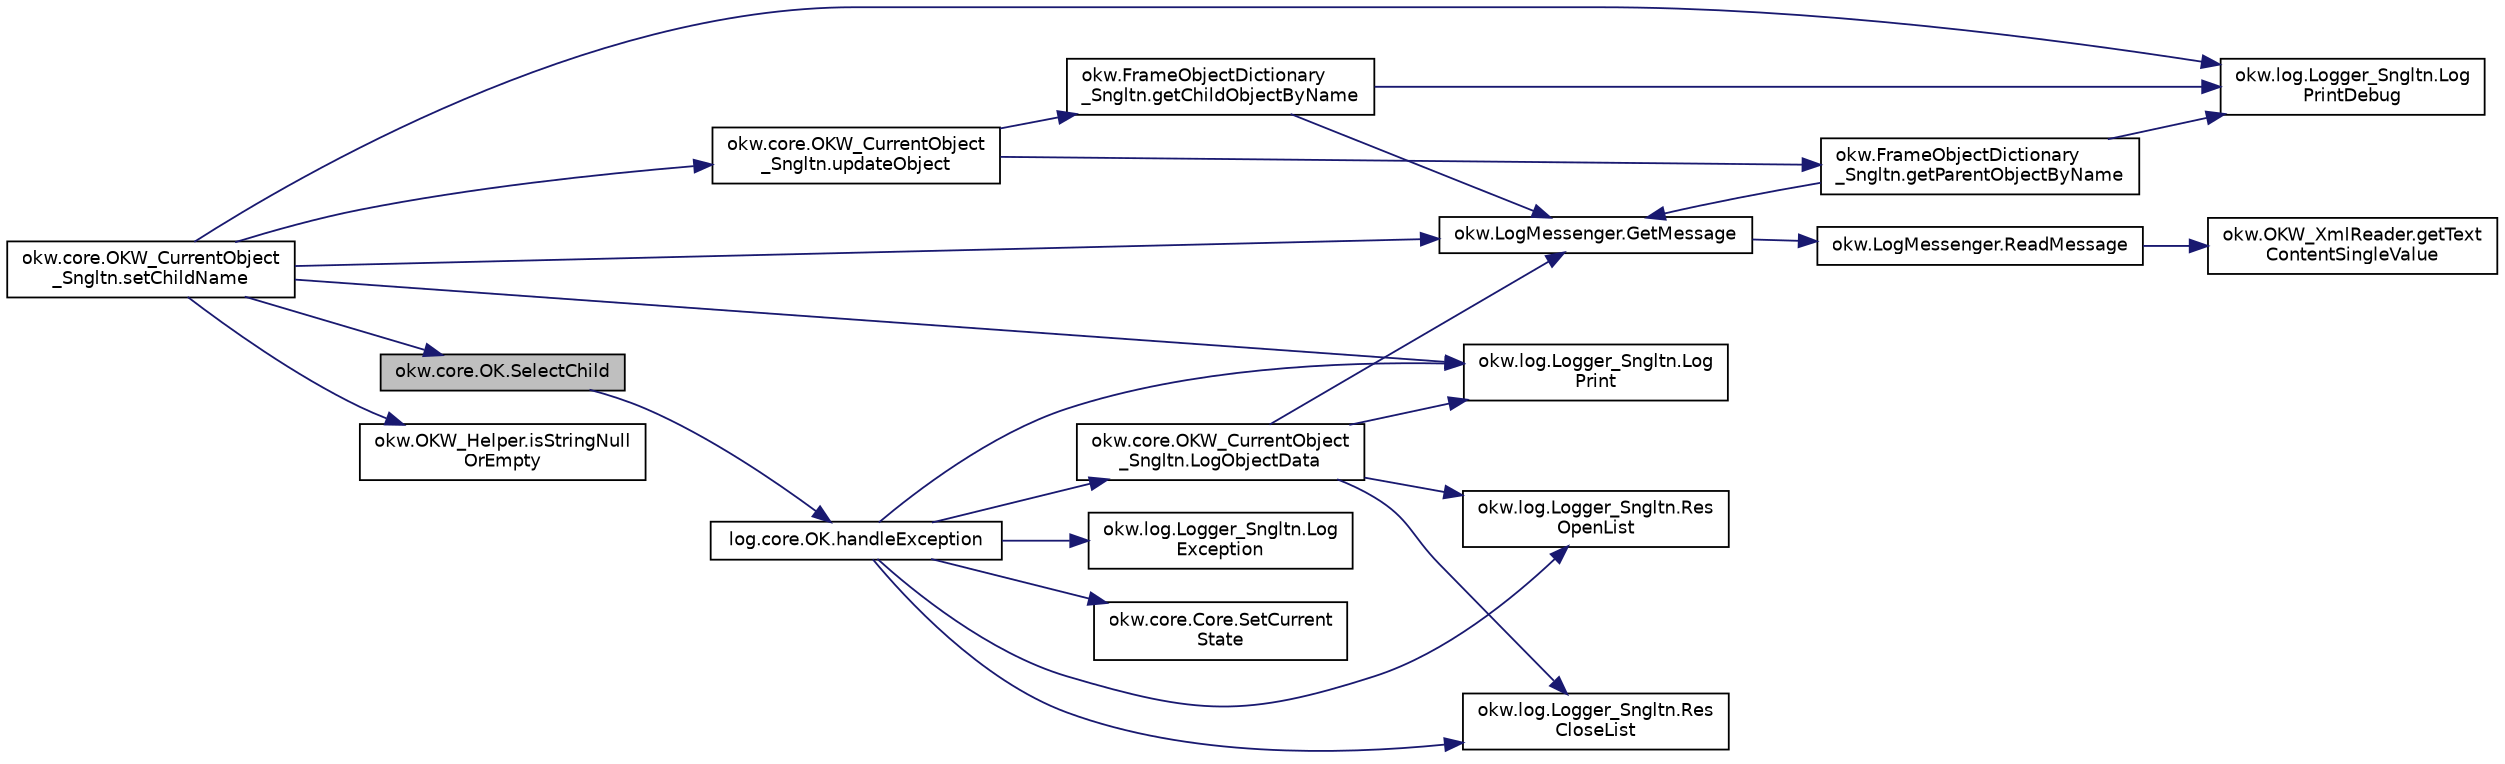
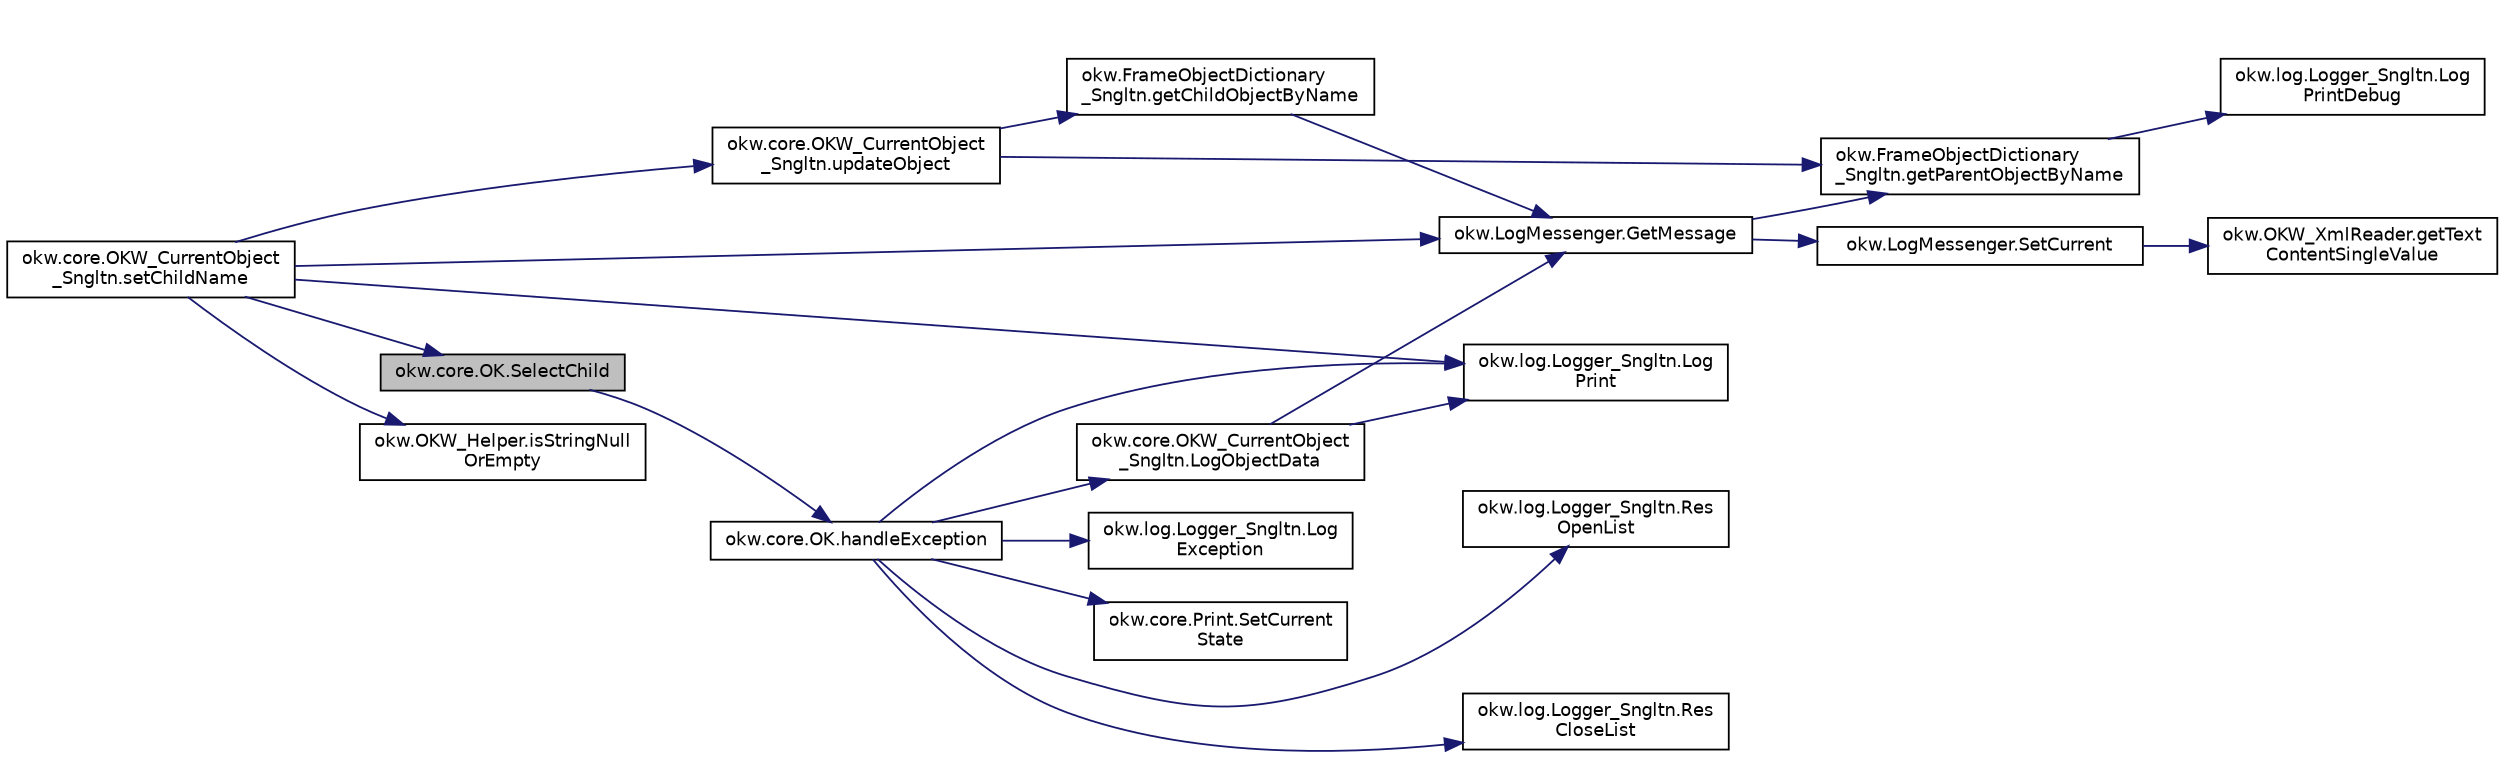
(1175, 7) -> none
(1788, 87) -> none
(1742, 197) -> (1811, 209)
(1980, 246) -> (1980, 246)
(1404, 485) -> none
(856, 541) -> (856, 541)
(1449, 574) -> none
(1221, 631) -> (1221, 631)
